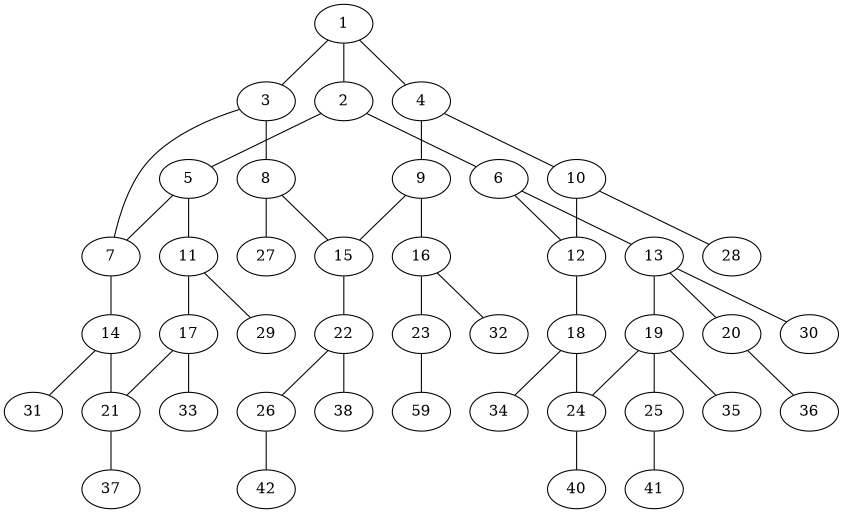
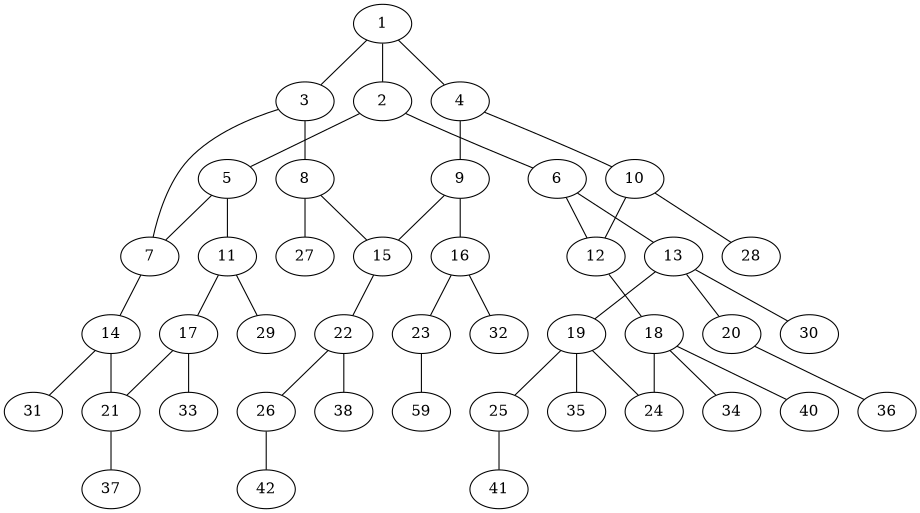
(577, 451) -> (732, 373)
